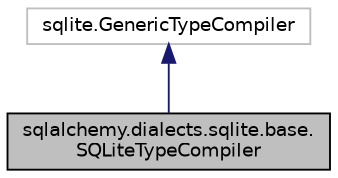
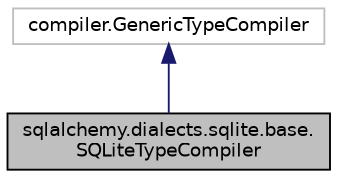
(169, 26) -> (169, 26)
